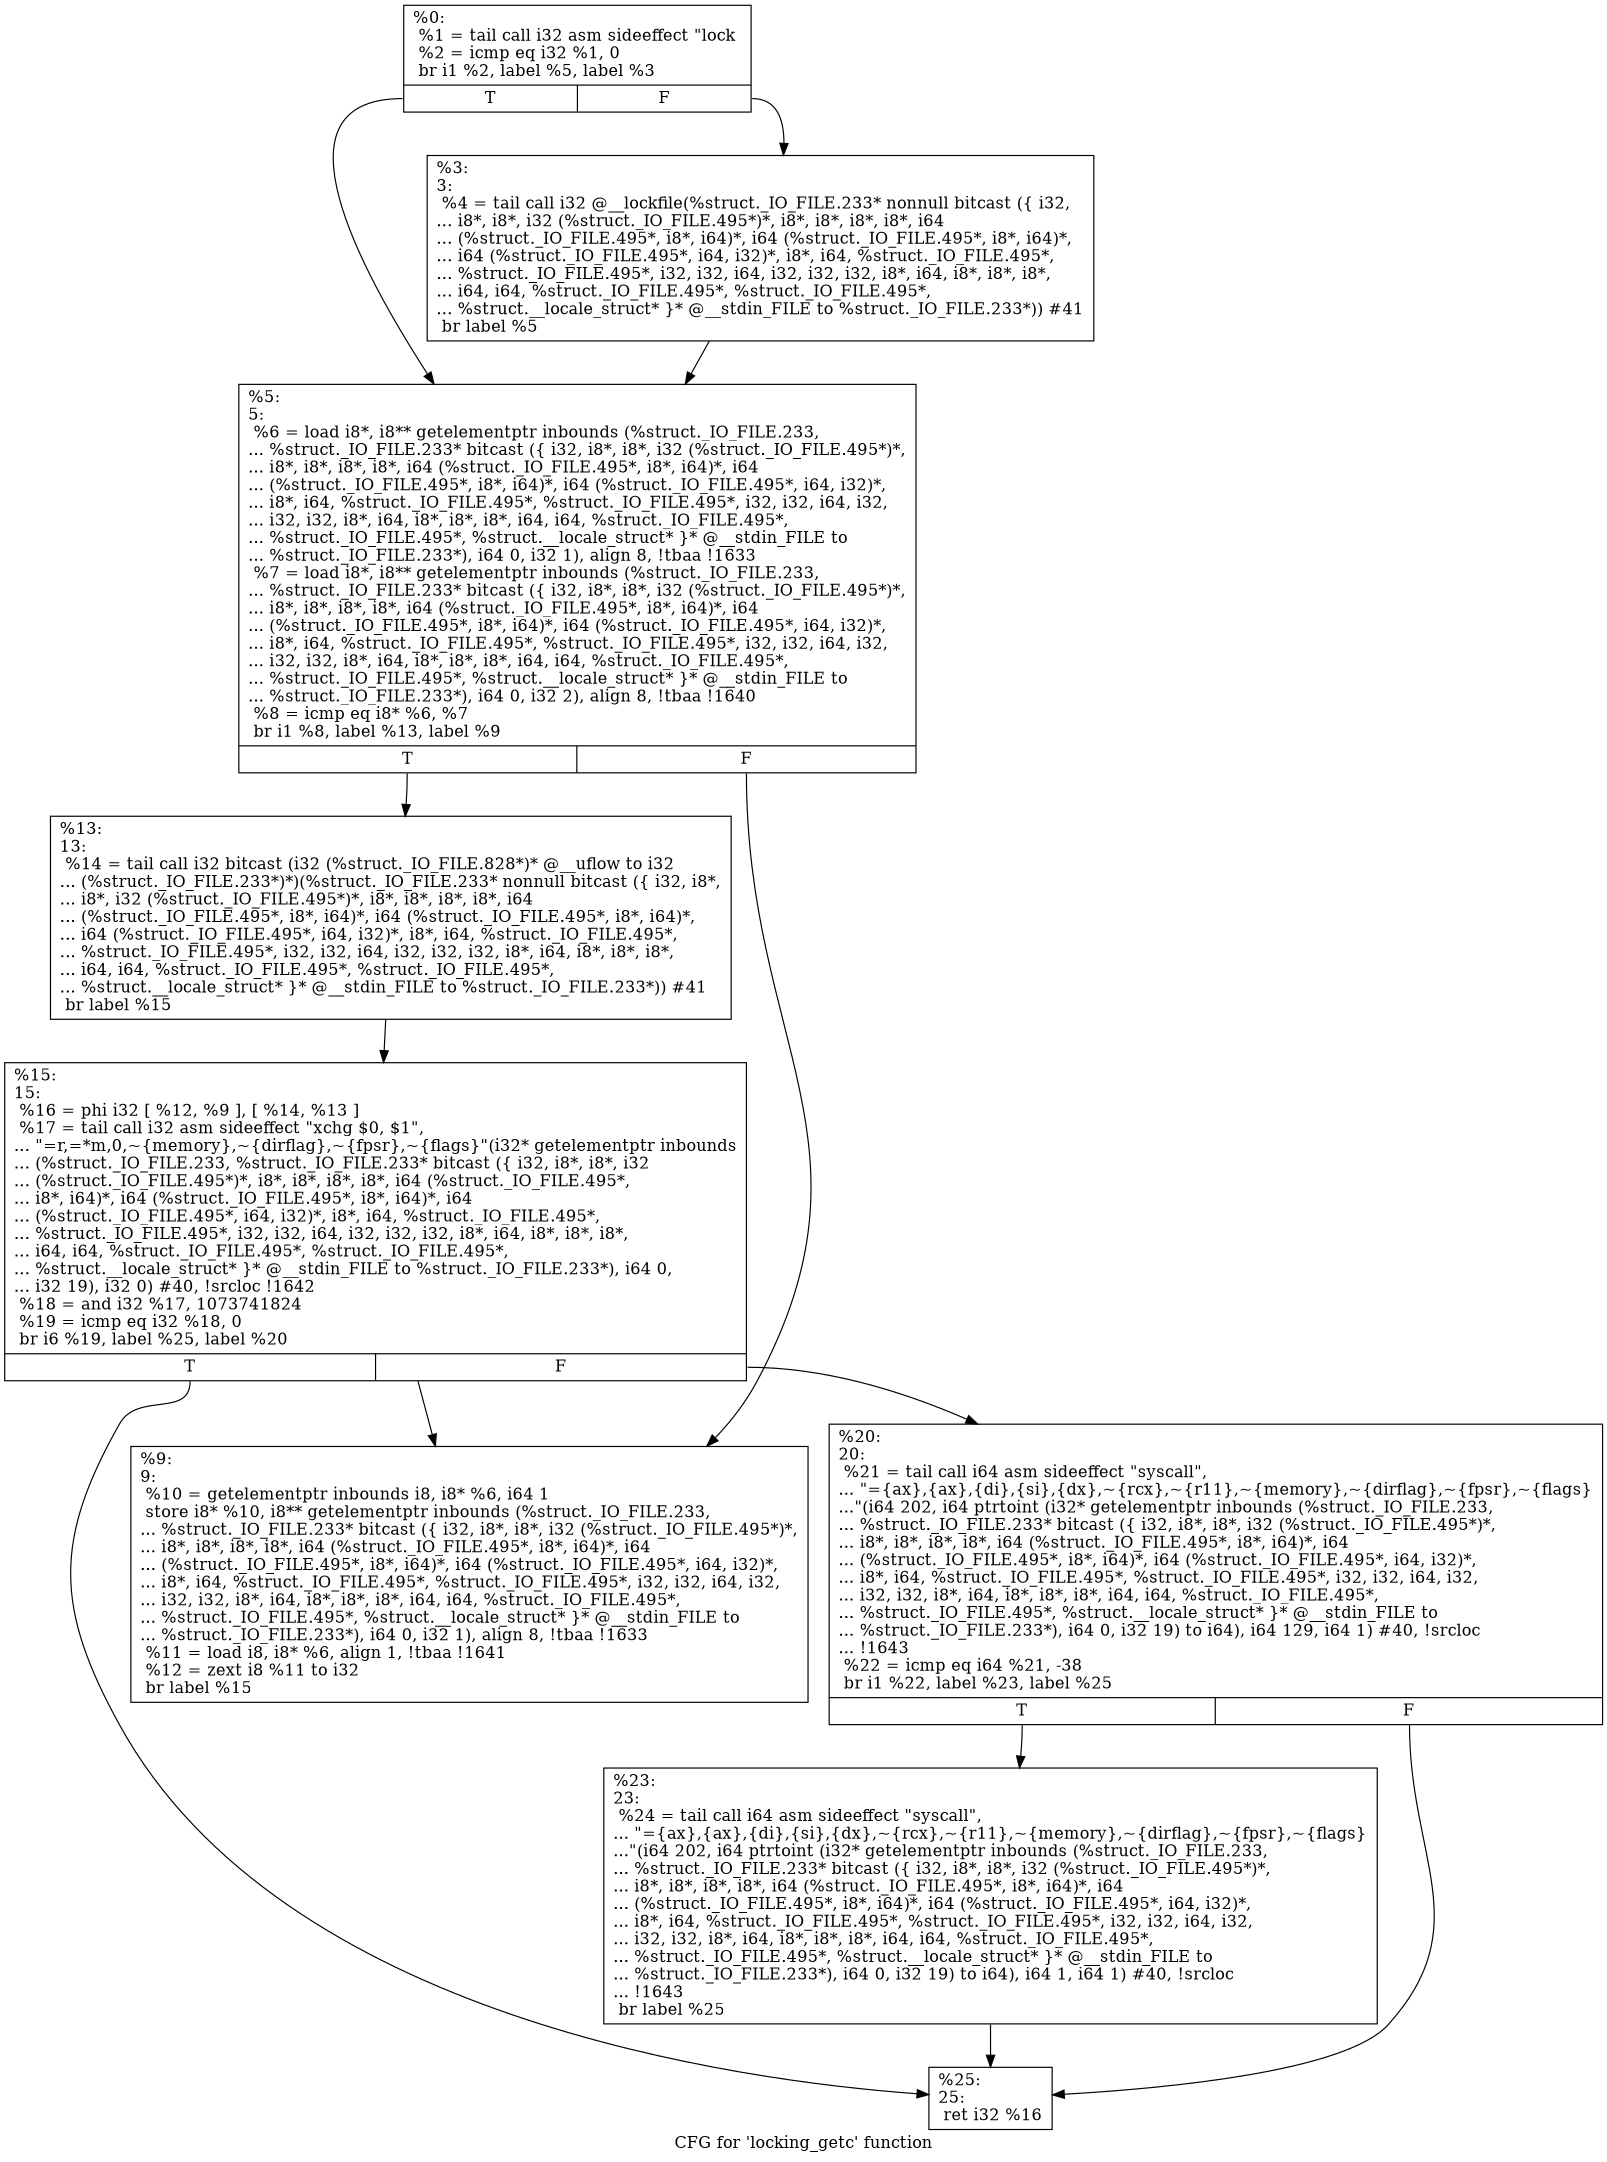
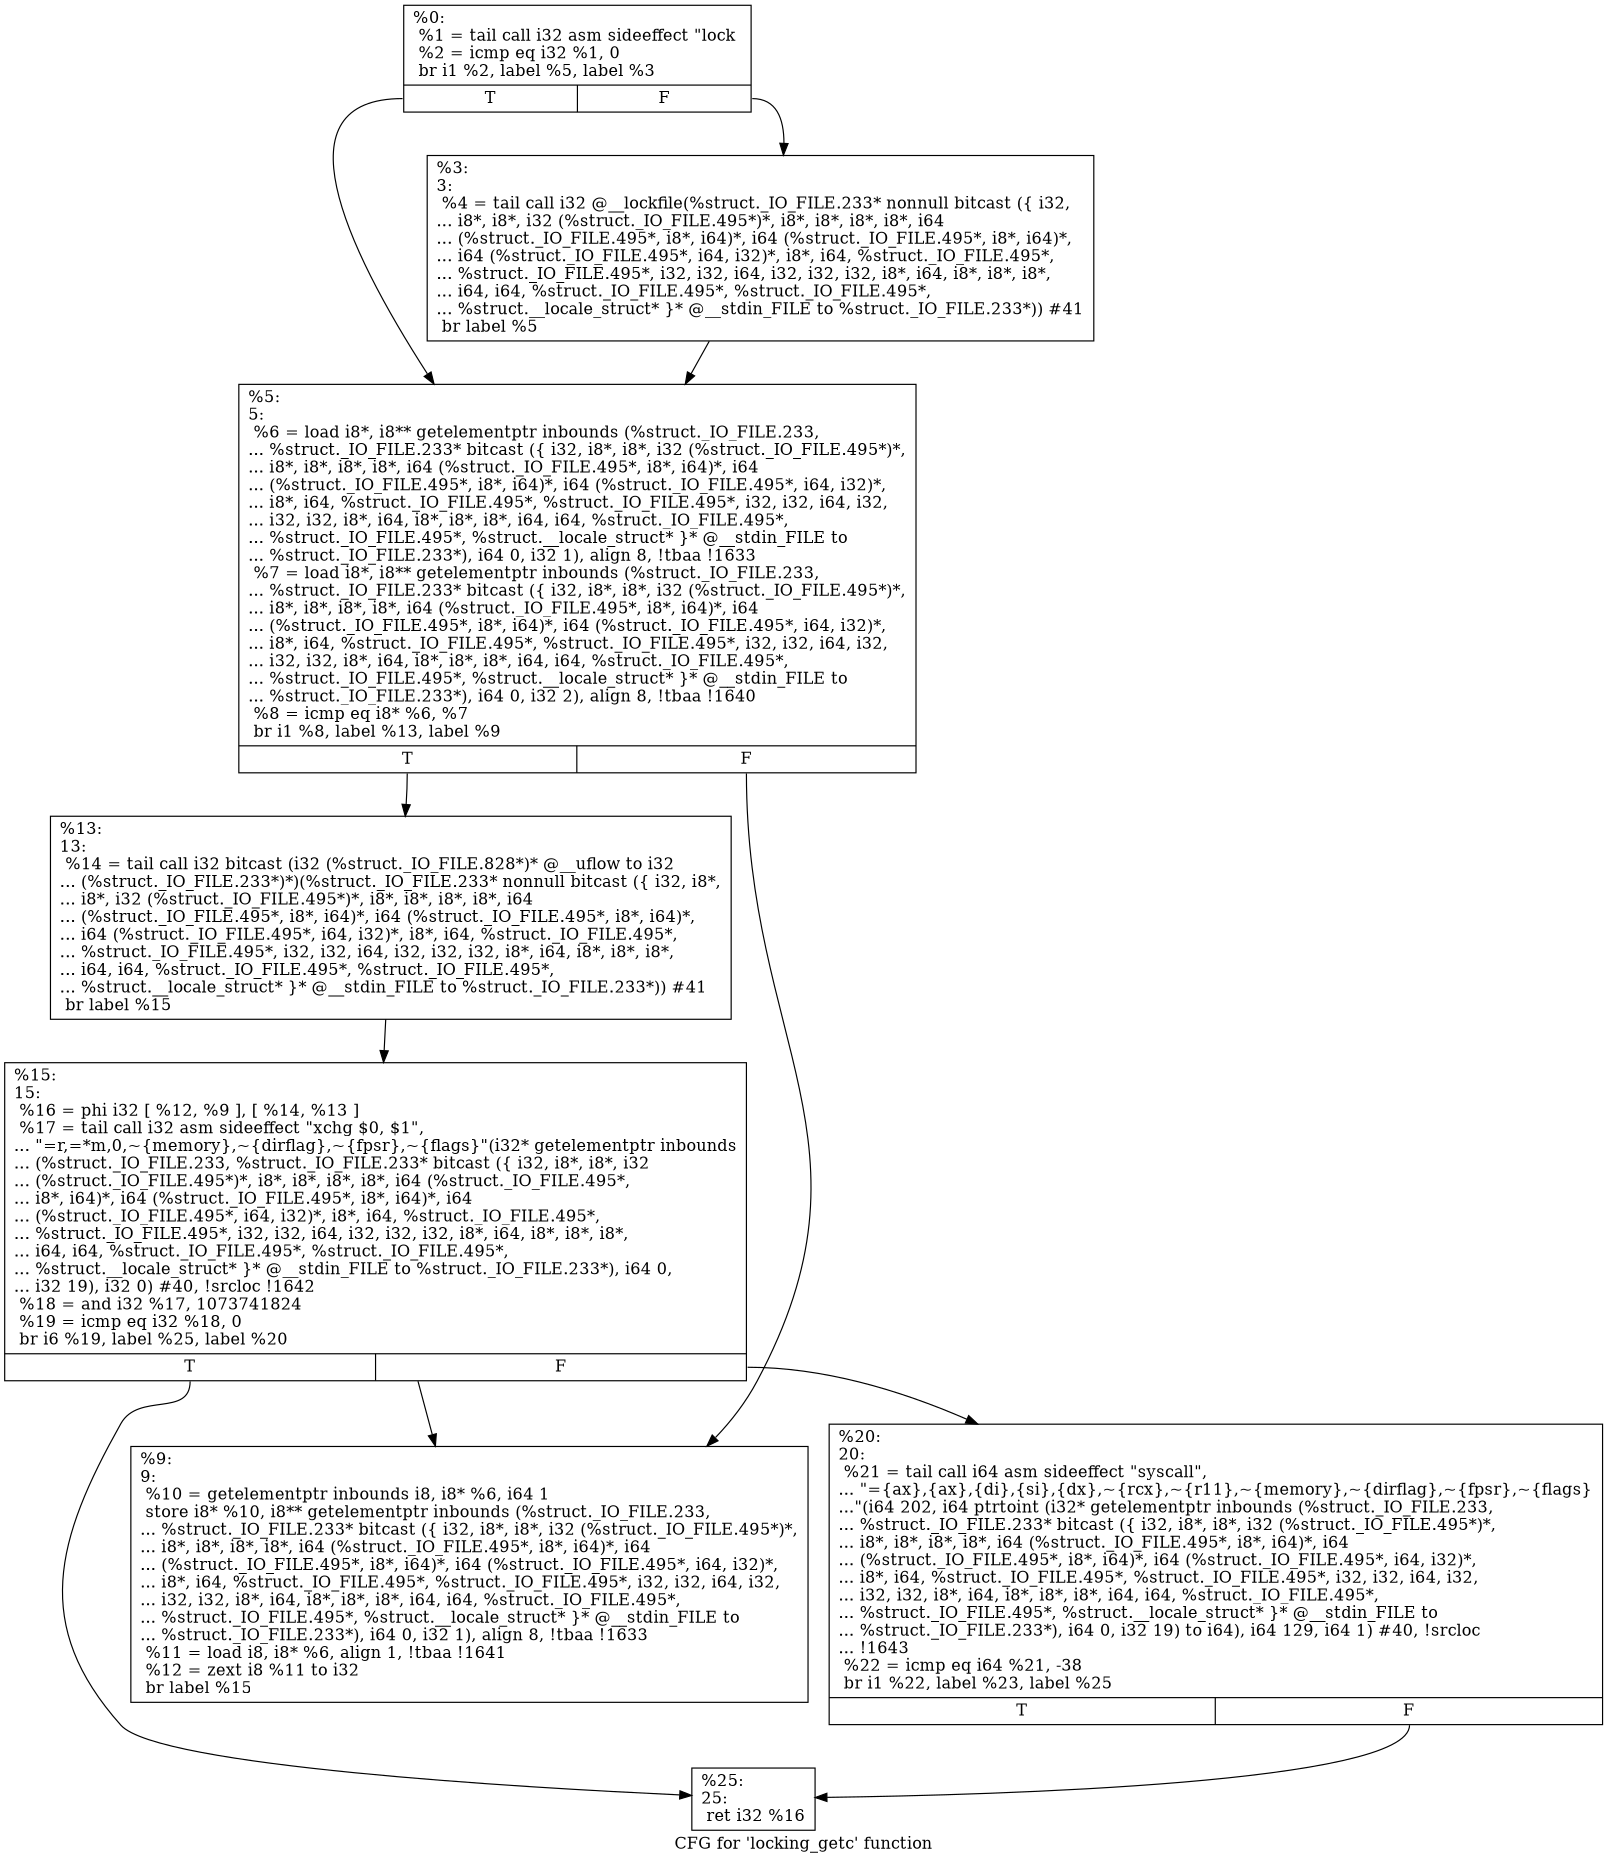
(991, 1896) -> none
